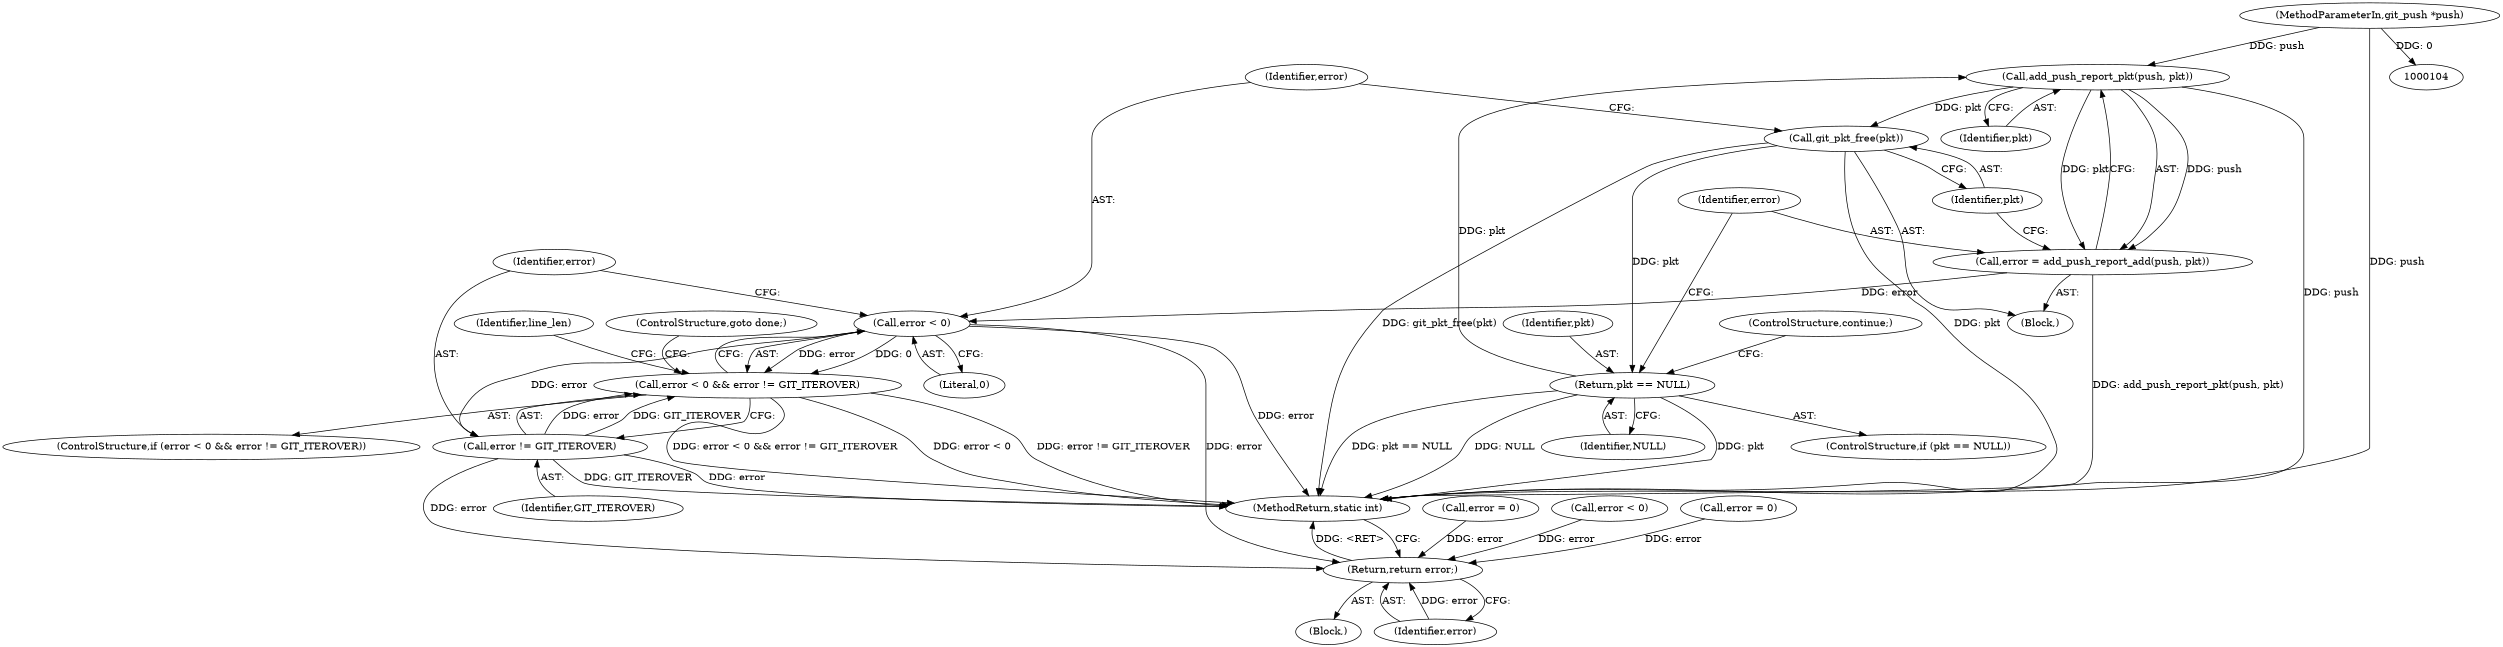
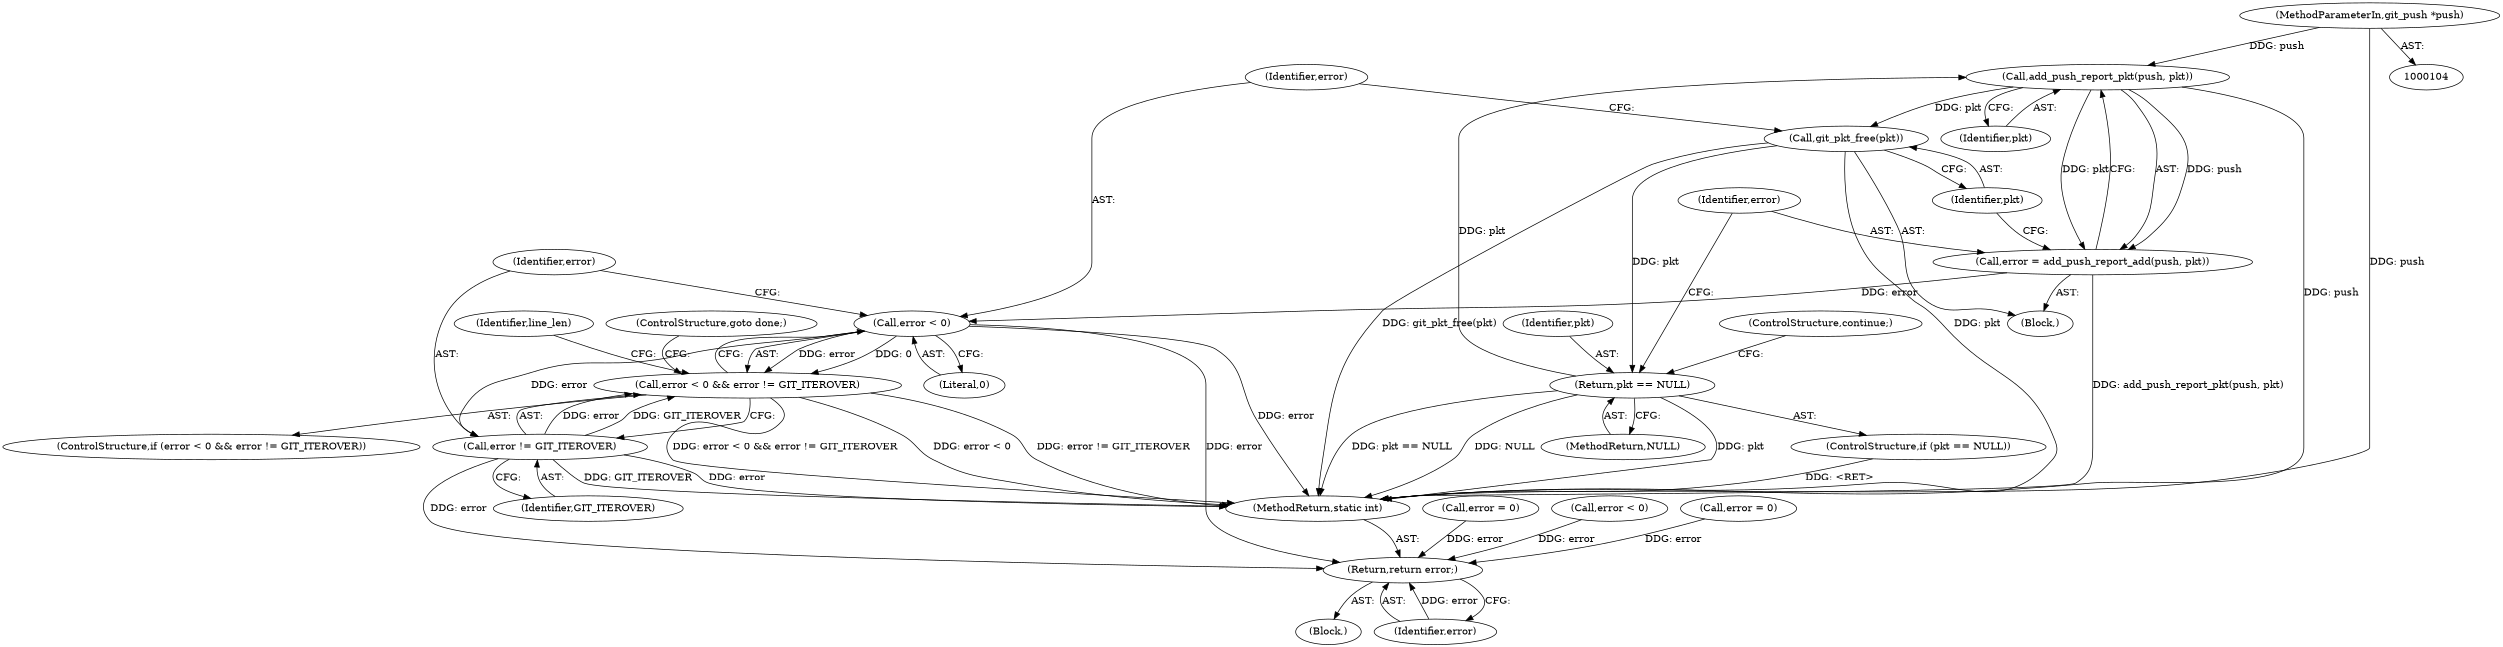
(2414, 46) -> (2414, 46)
(1623, 447) -> (1623, 447)
none -> (495, 483)
(1410, 539) -> (1410, 539)
(1325, 551) -> (1717, 485)
